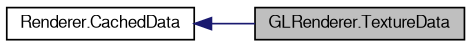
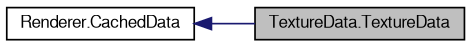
(360, 24) -> (360, 24)
